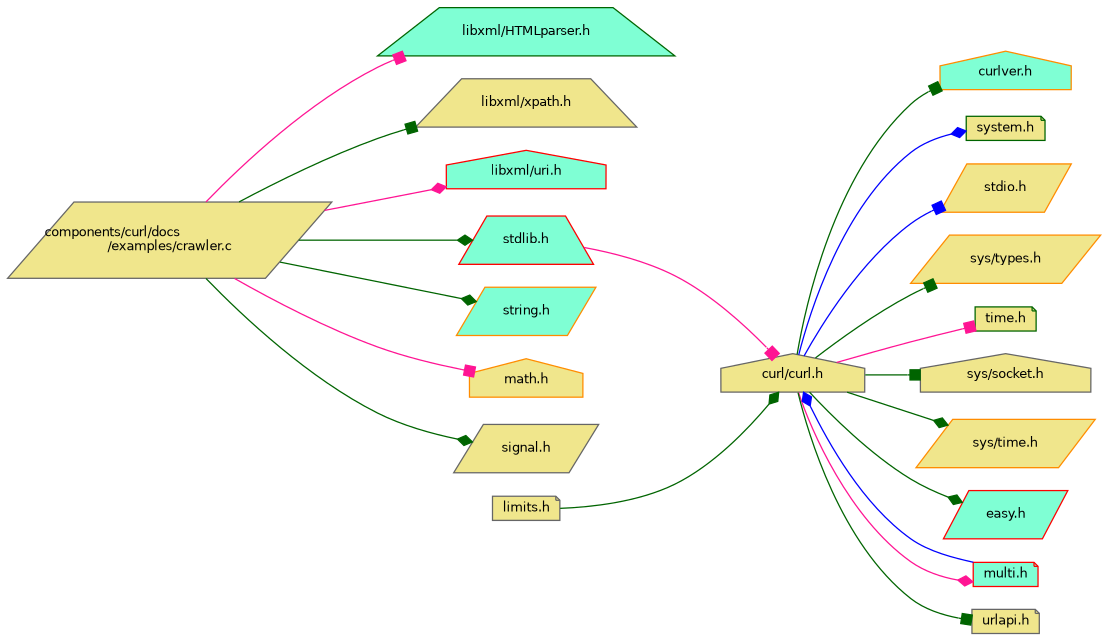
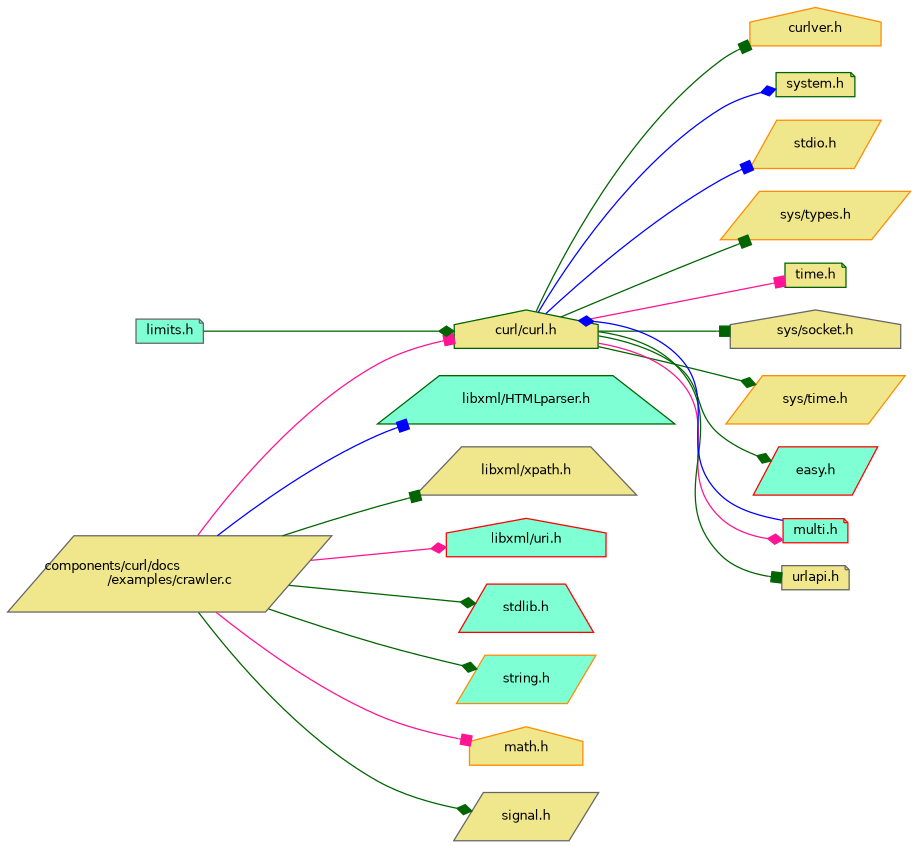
(1006, 72) -> (815, 29)
(293, 123) -> (303, 476)
(684, 281) -> (304, 418)
(793, 375) -> (526, 331)
(526, 508) -> (170, 331)
